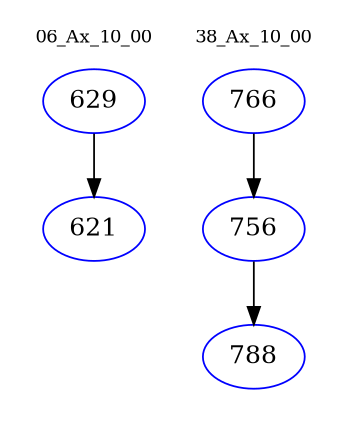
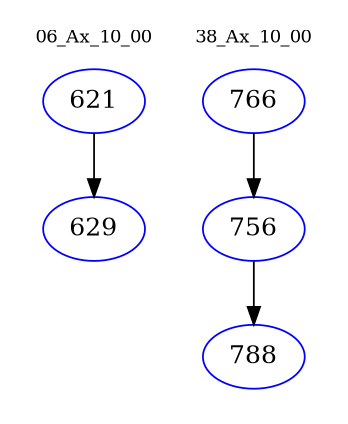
(94, 156) -> (94, 156)
